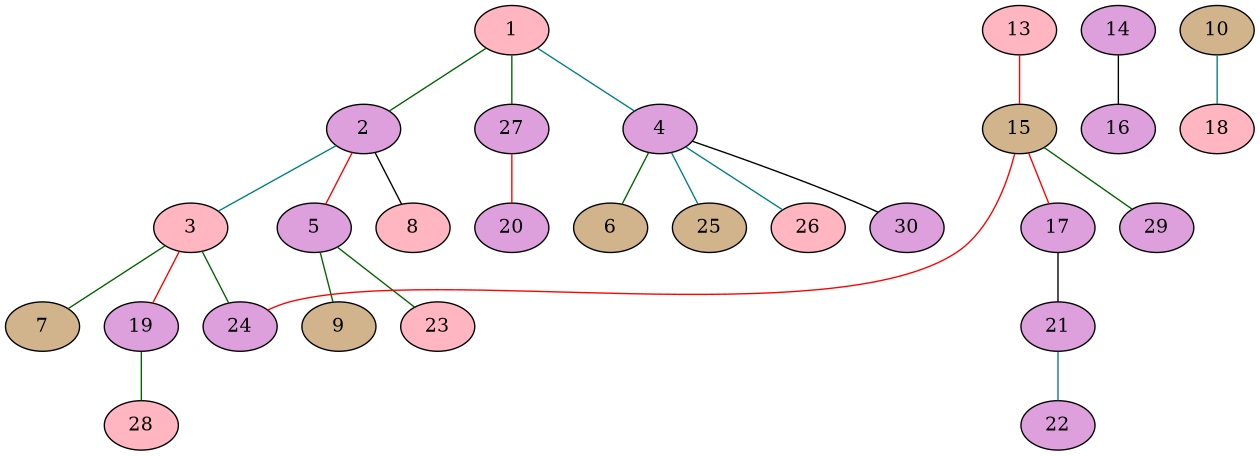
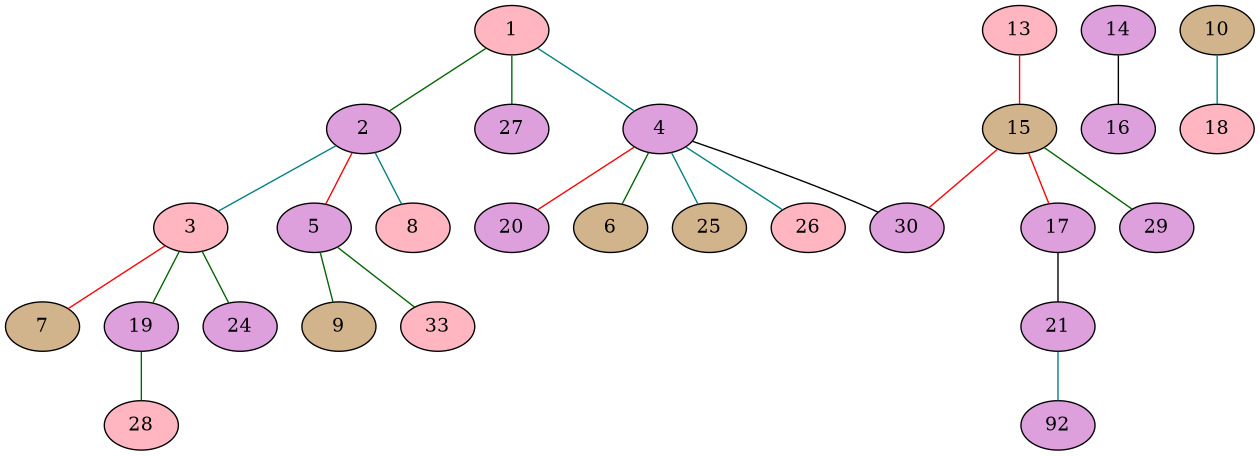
(388, 178) -> (388, 178)
(512, 179) -> (586, 178)
(116, 277) -> (116, 277)
(166, 277) -> (166, 277)
(672, 294) -> (963, 179)
(438, 327) -> (438, 327)
(1058, 425) -> (1058, 425)
